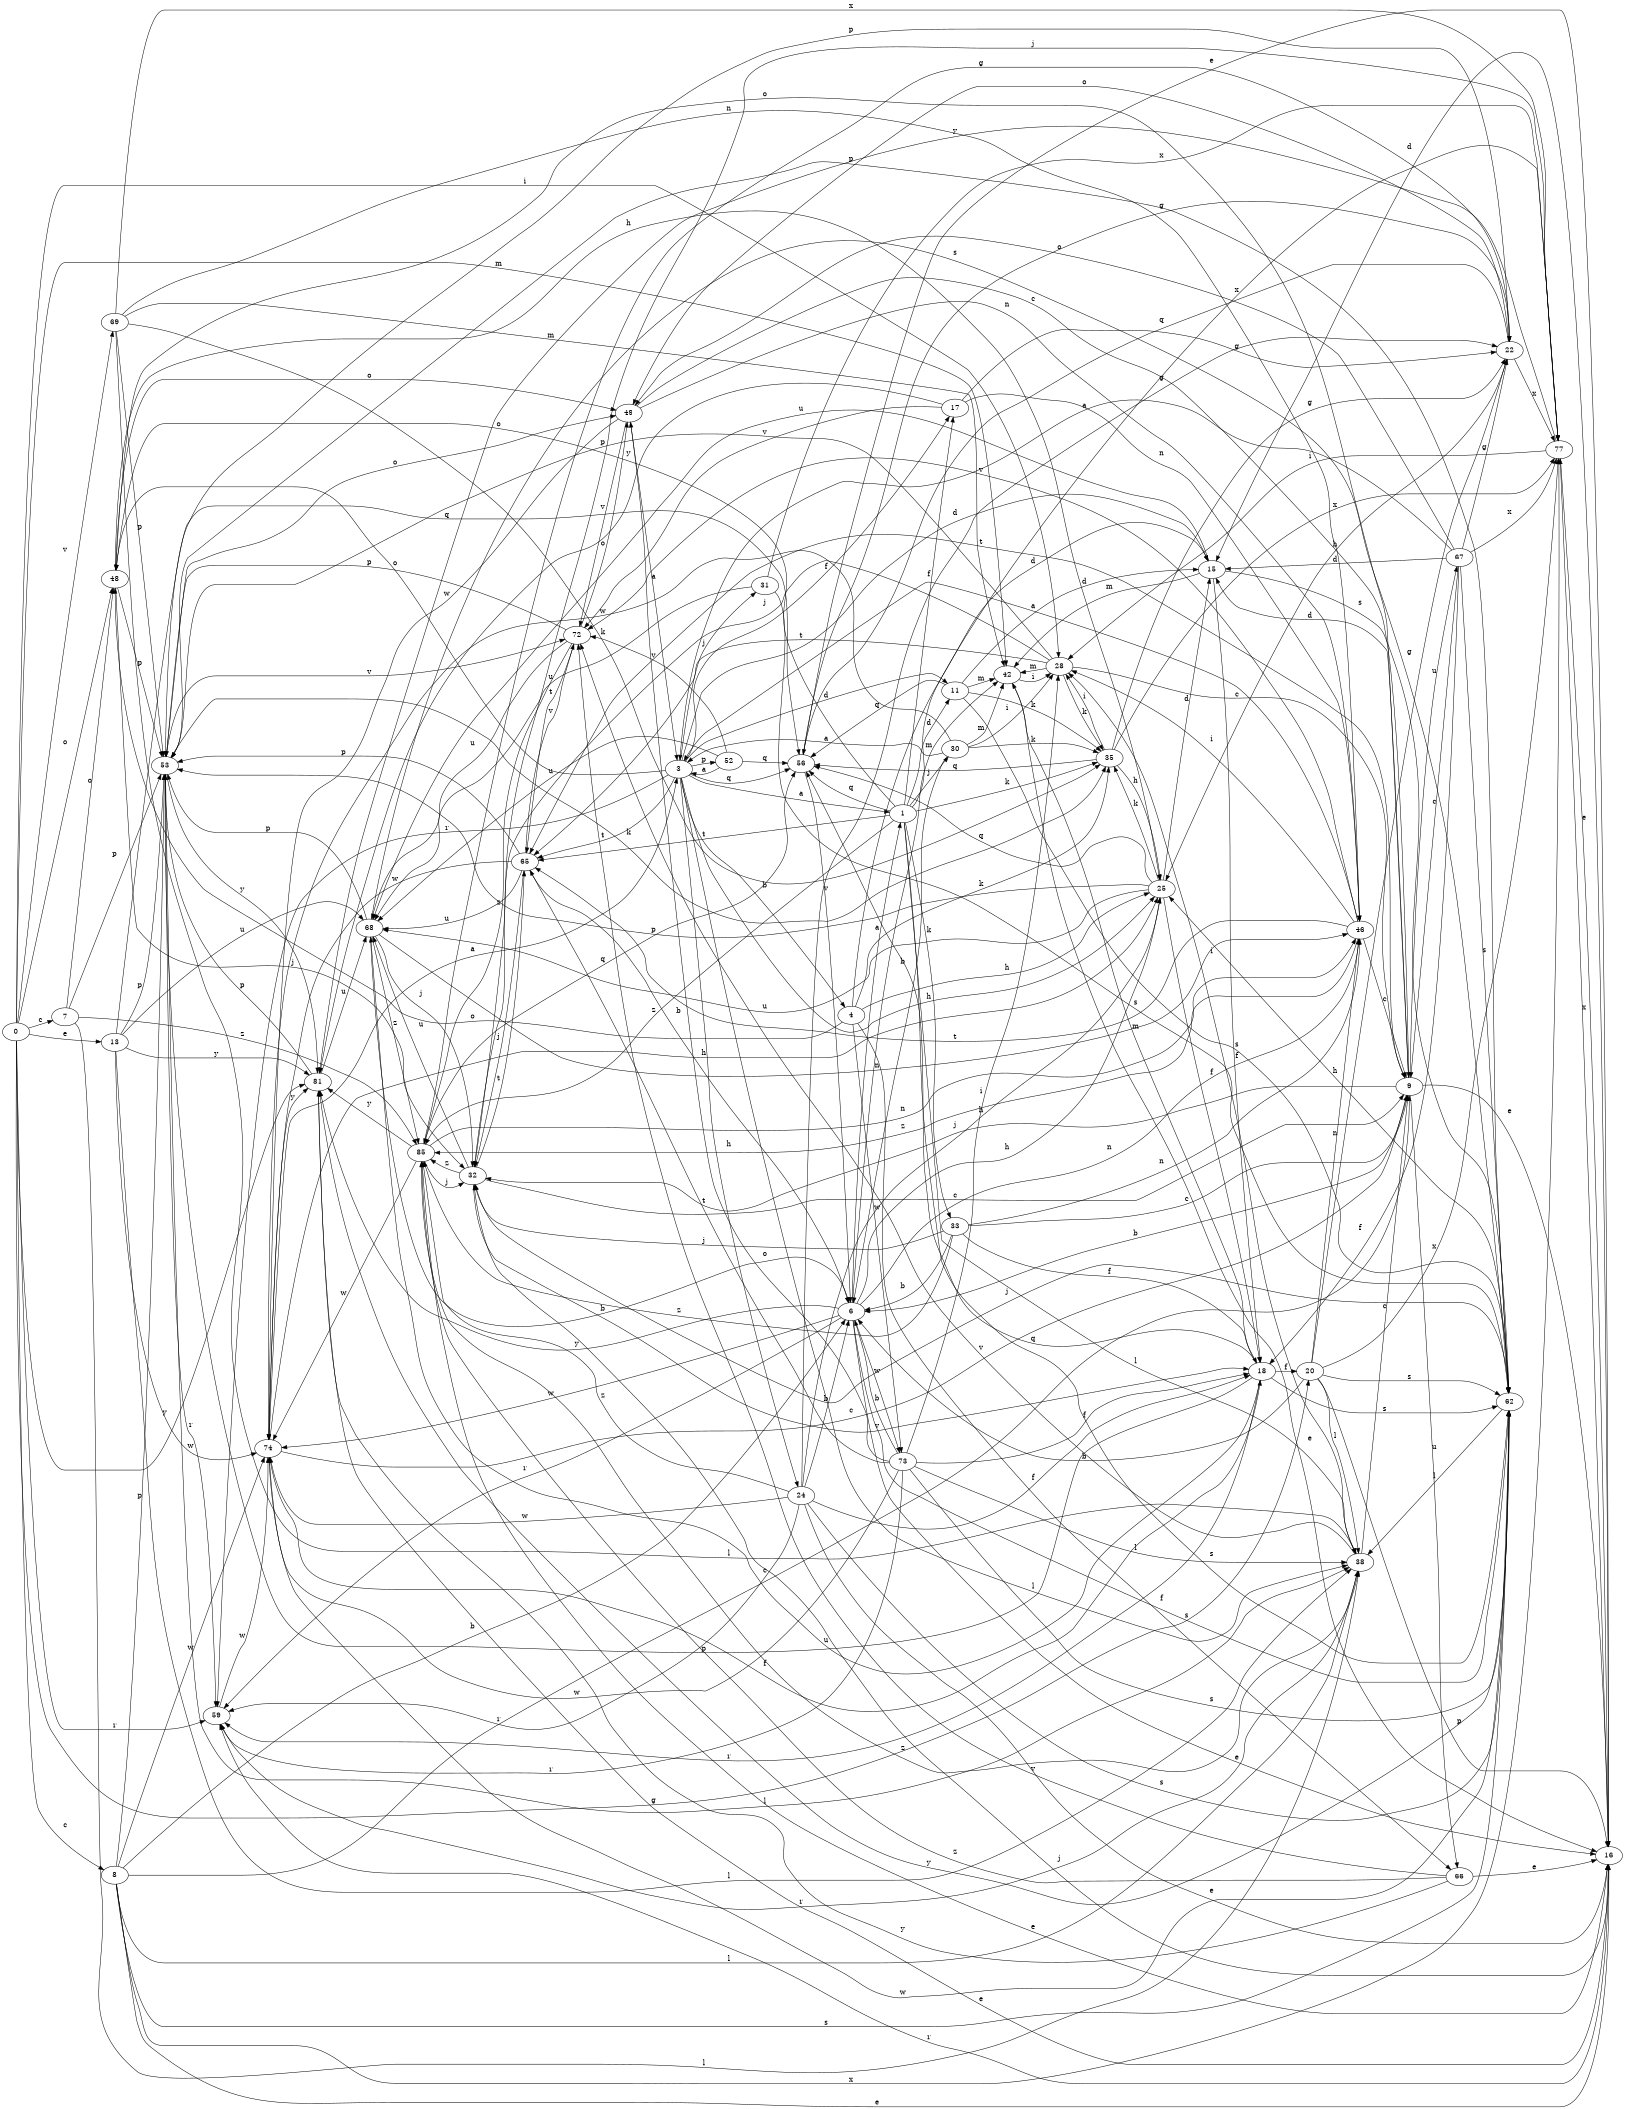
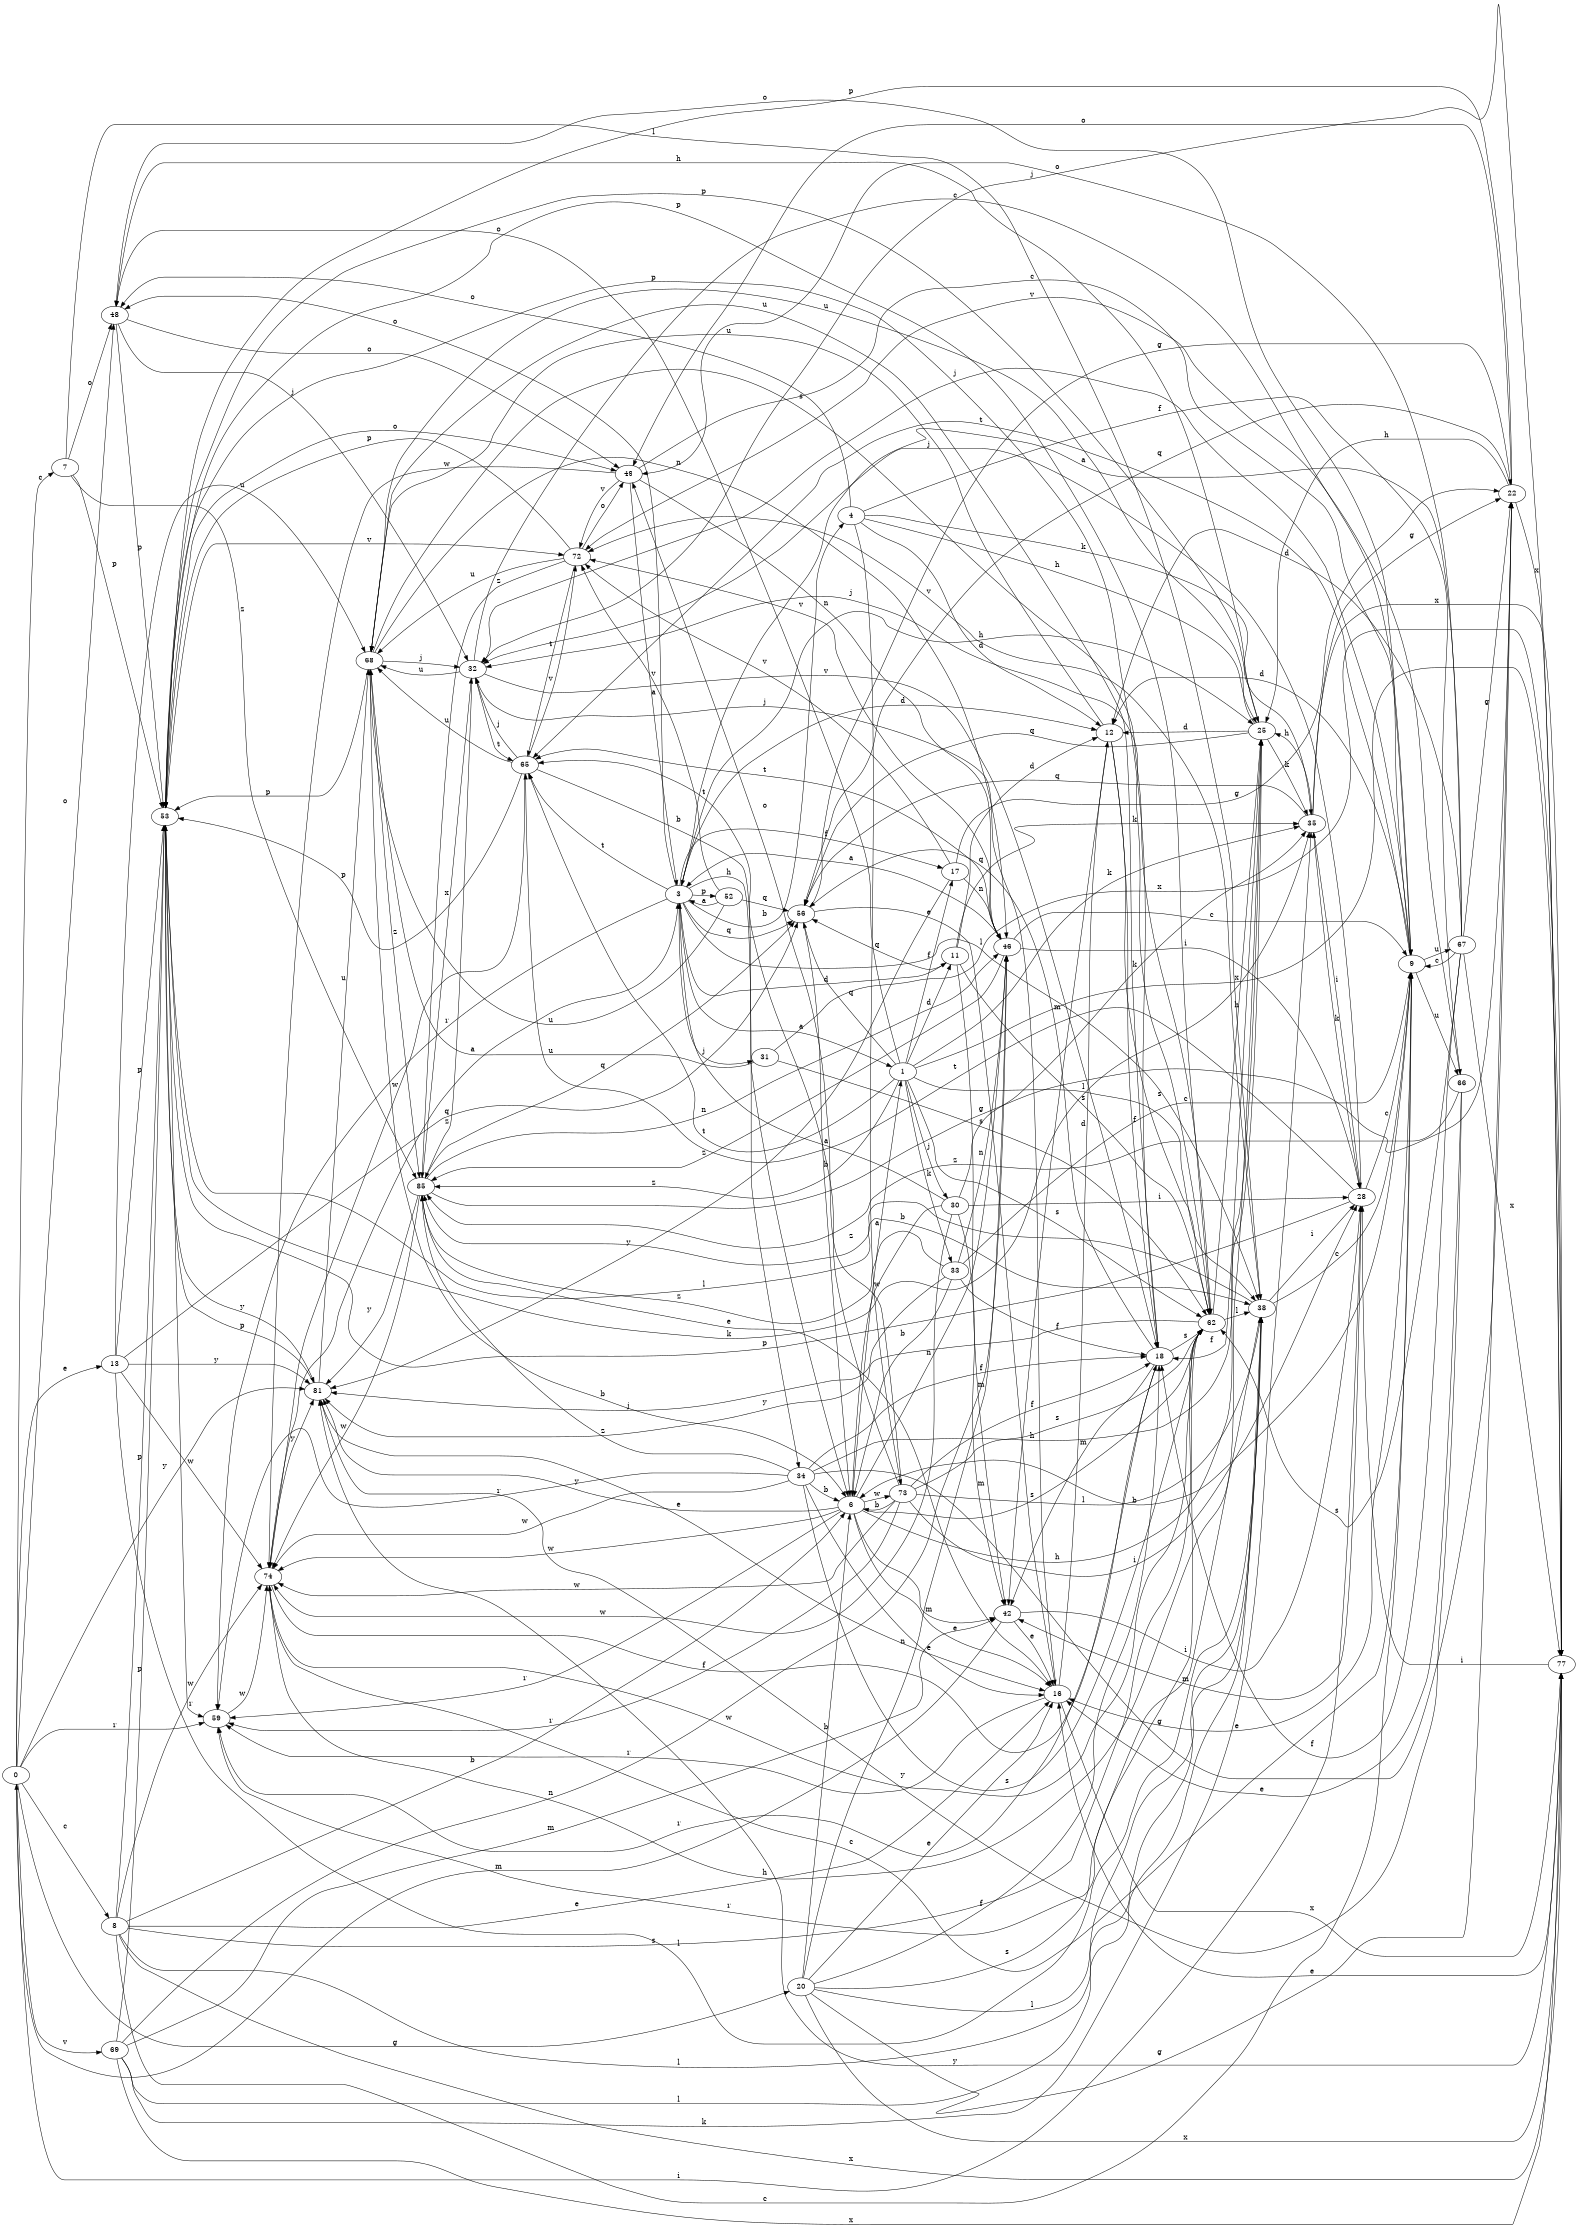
(282, 263) -> (402, 1895)
(1212, 570) -> (1110, 733)
(826, 889) -> (826, 1165)
(447, 1183) -> (447, 893)
(701, 1245) -> (667, 1409)
(1285, 1371) -> (1094, 1750)
(801, 1496) -> (801, 1476)
(1460, 1722) -> (929, 1844)
